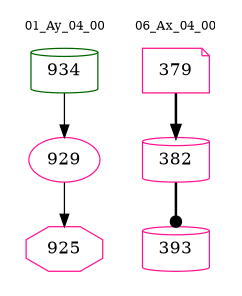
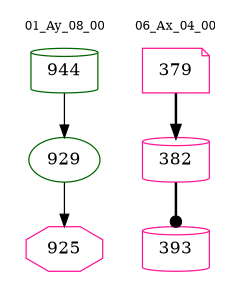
(65, 27) -> (65, 27)
(64, 71) -> (64, 71)
(64, 160) -> (64, 160)
